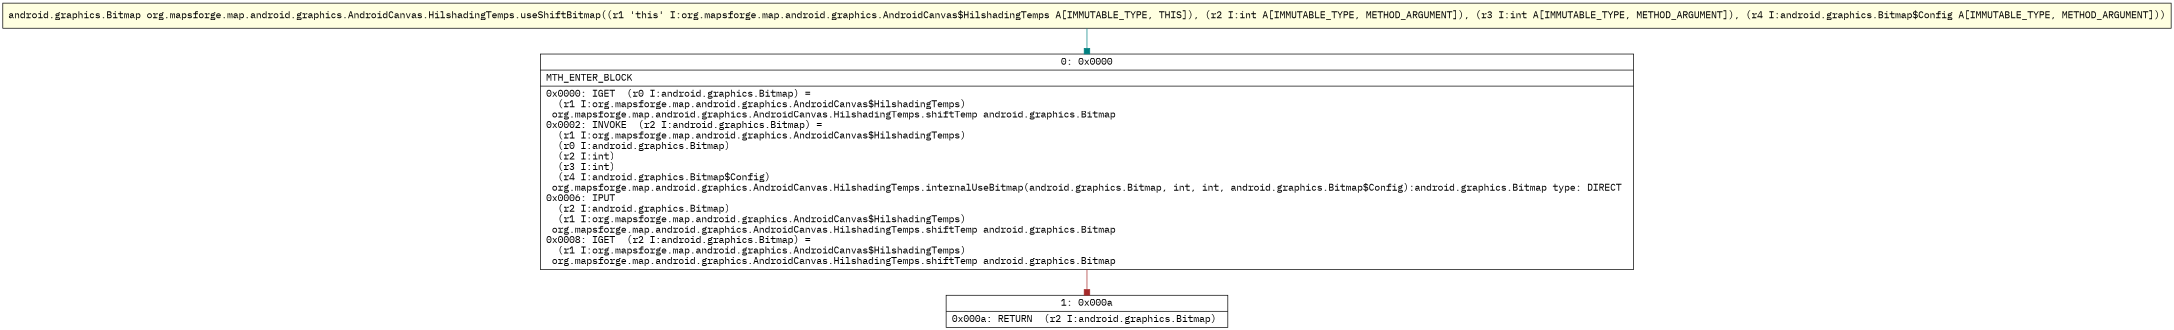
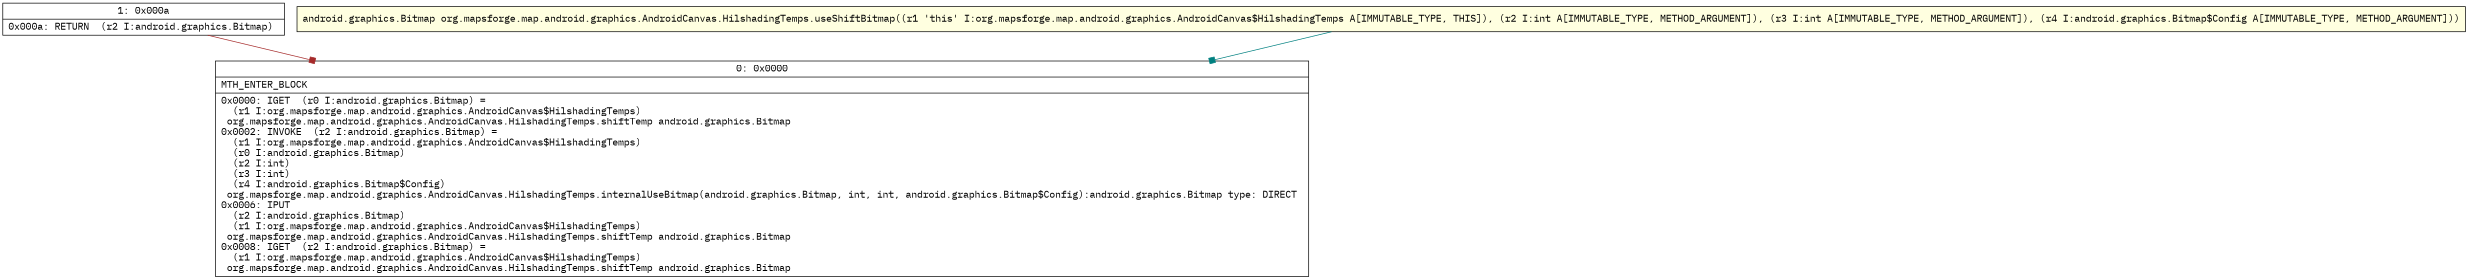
(1087, 279) -> (258, 47)
